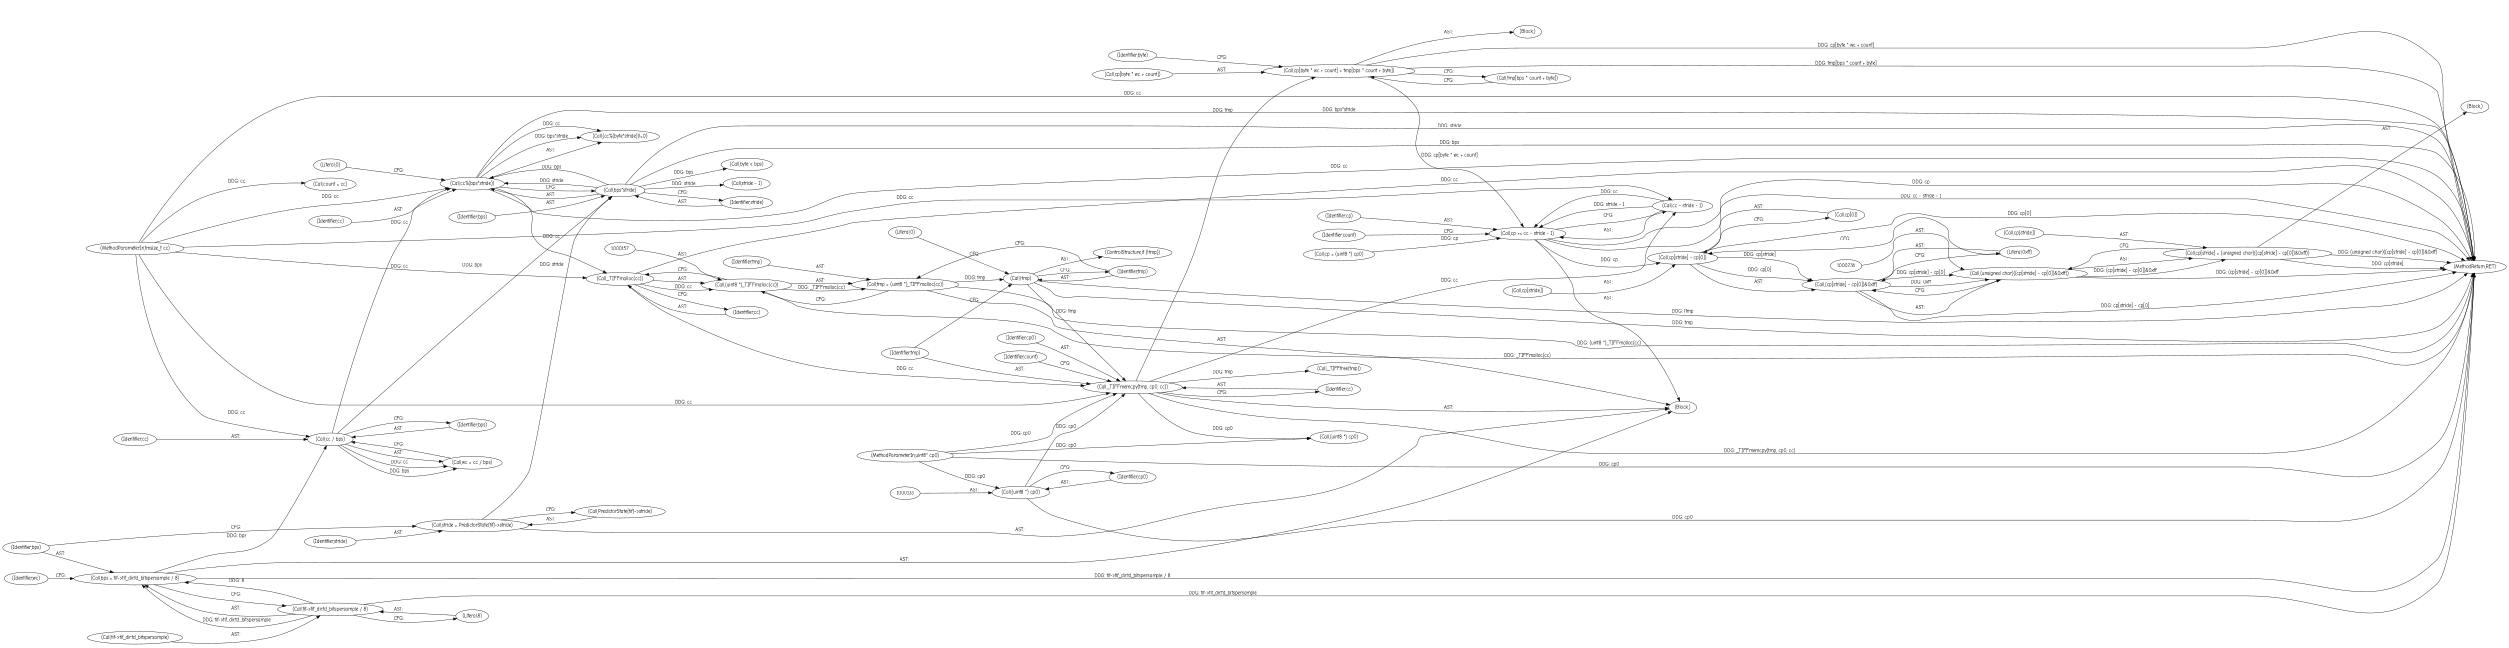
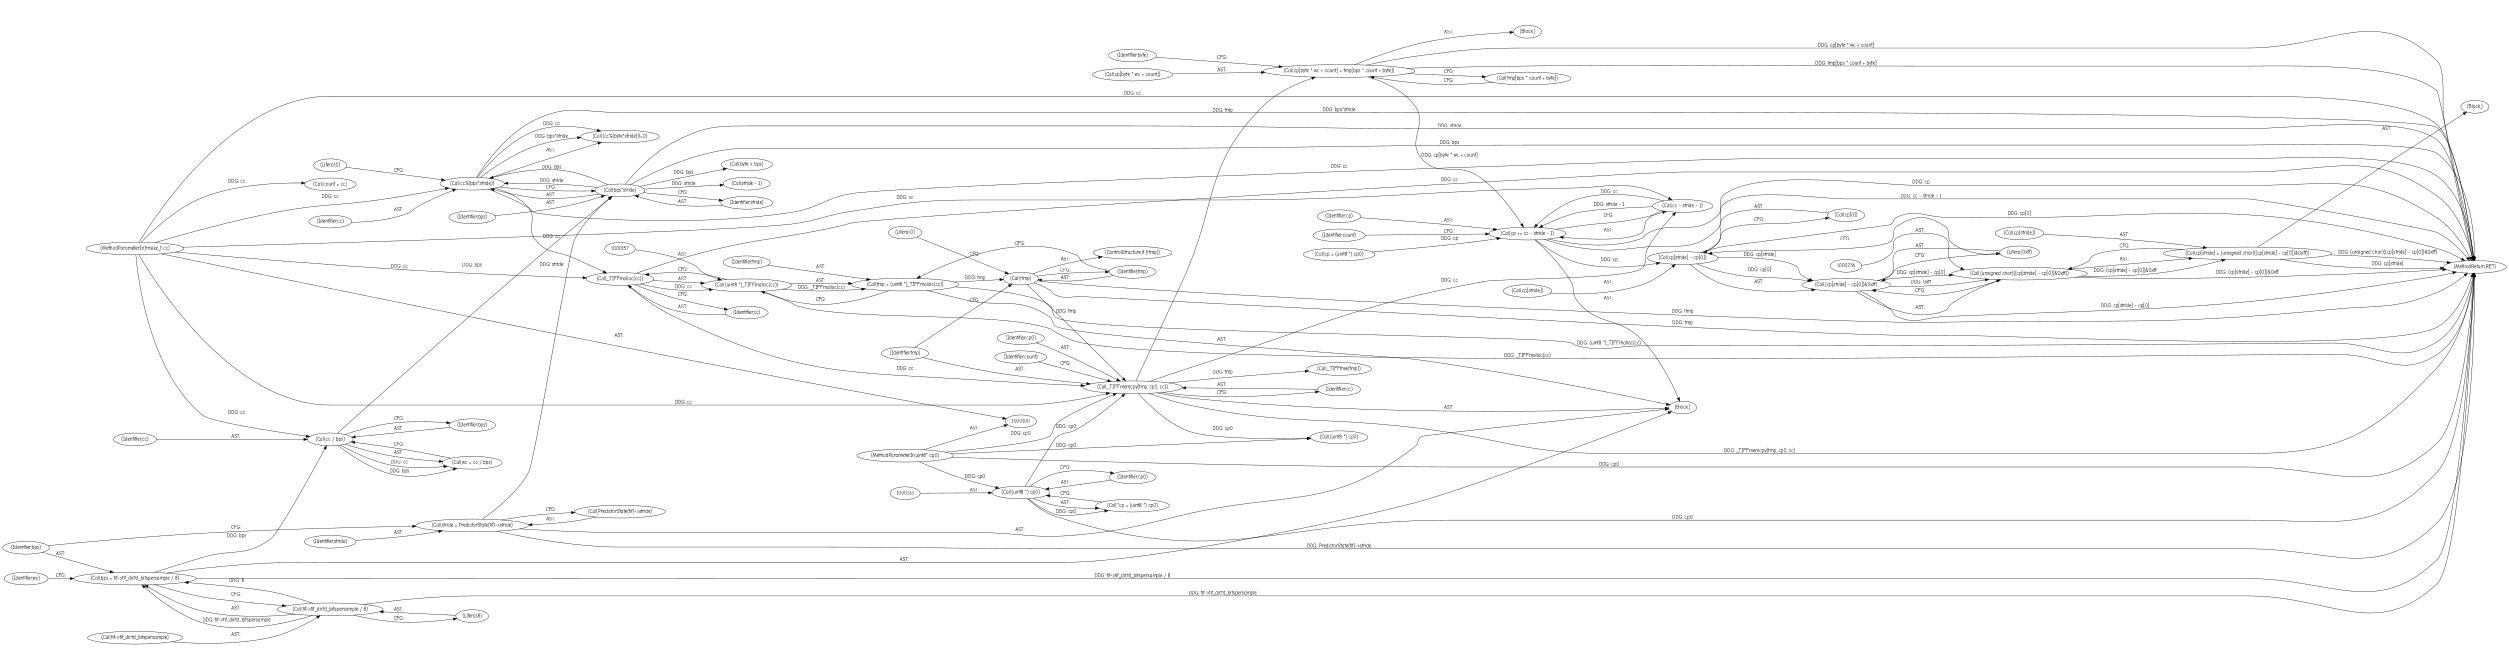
(374, 301) -> none
none -> (1021, 421)
none -> (1133, 506)
none -> (1597, 549)
